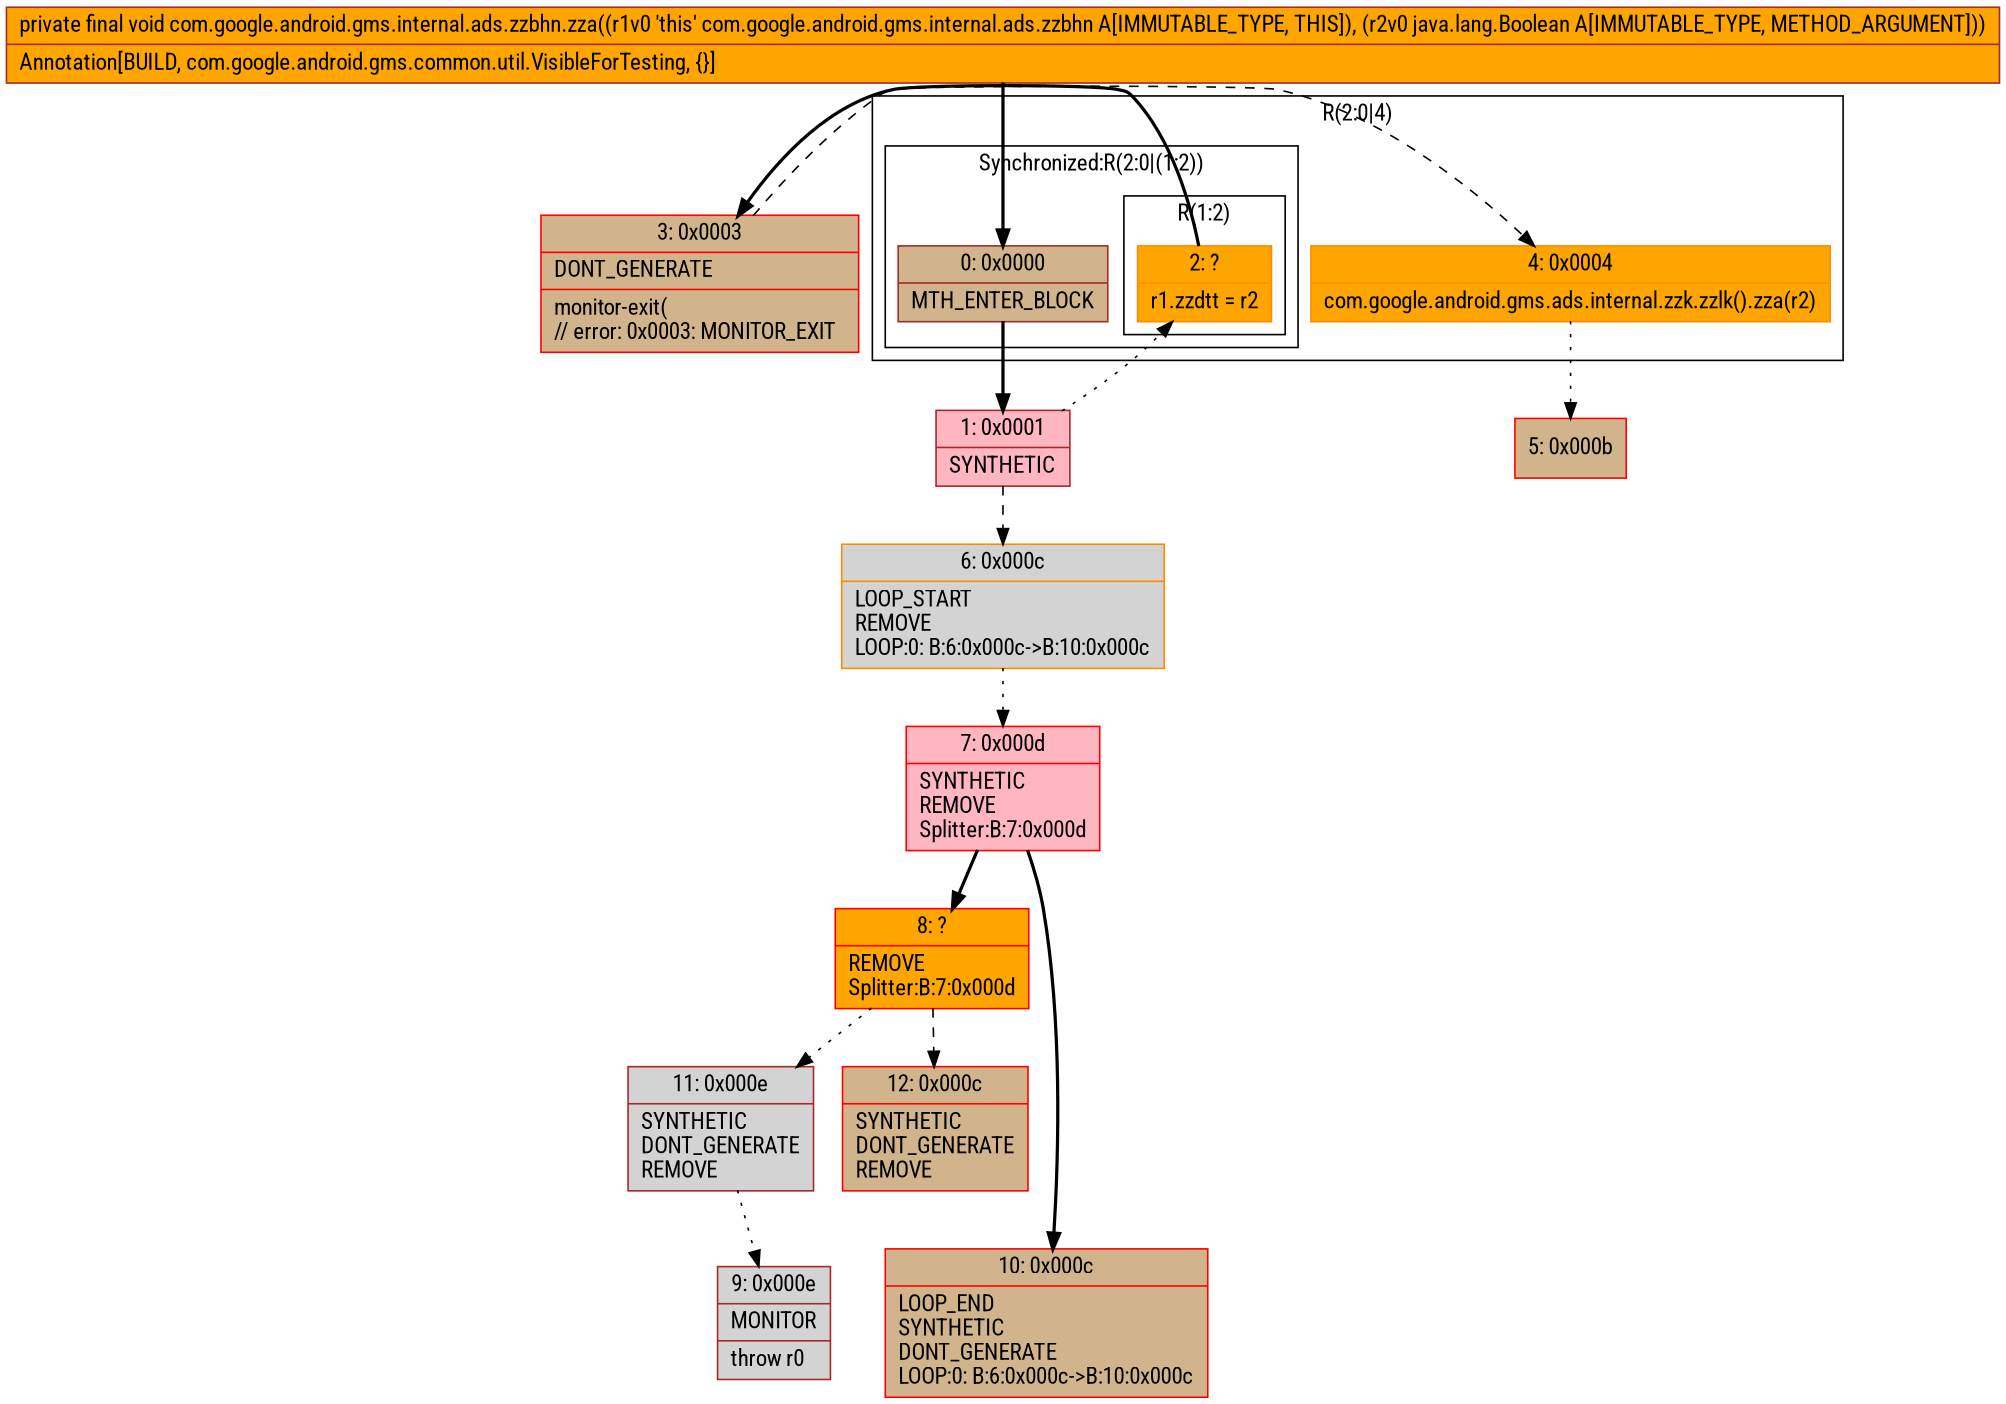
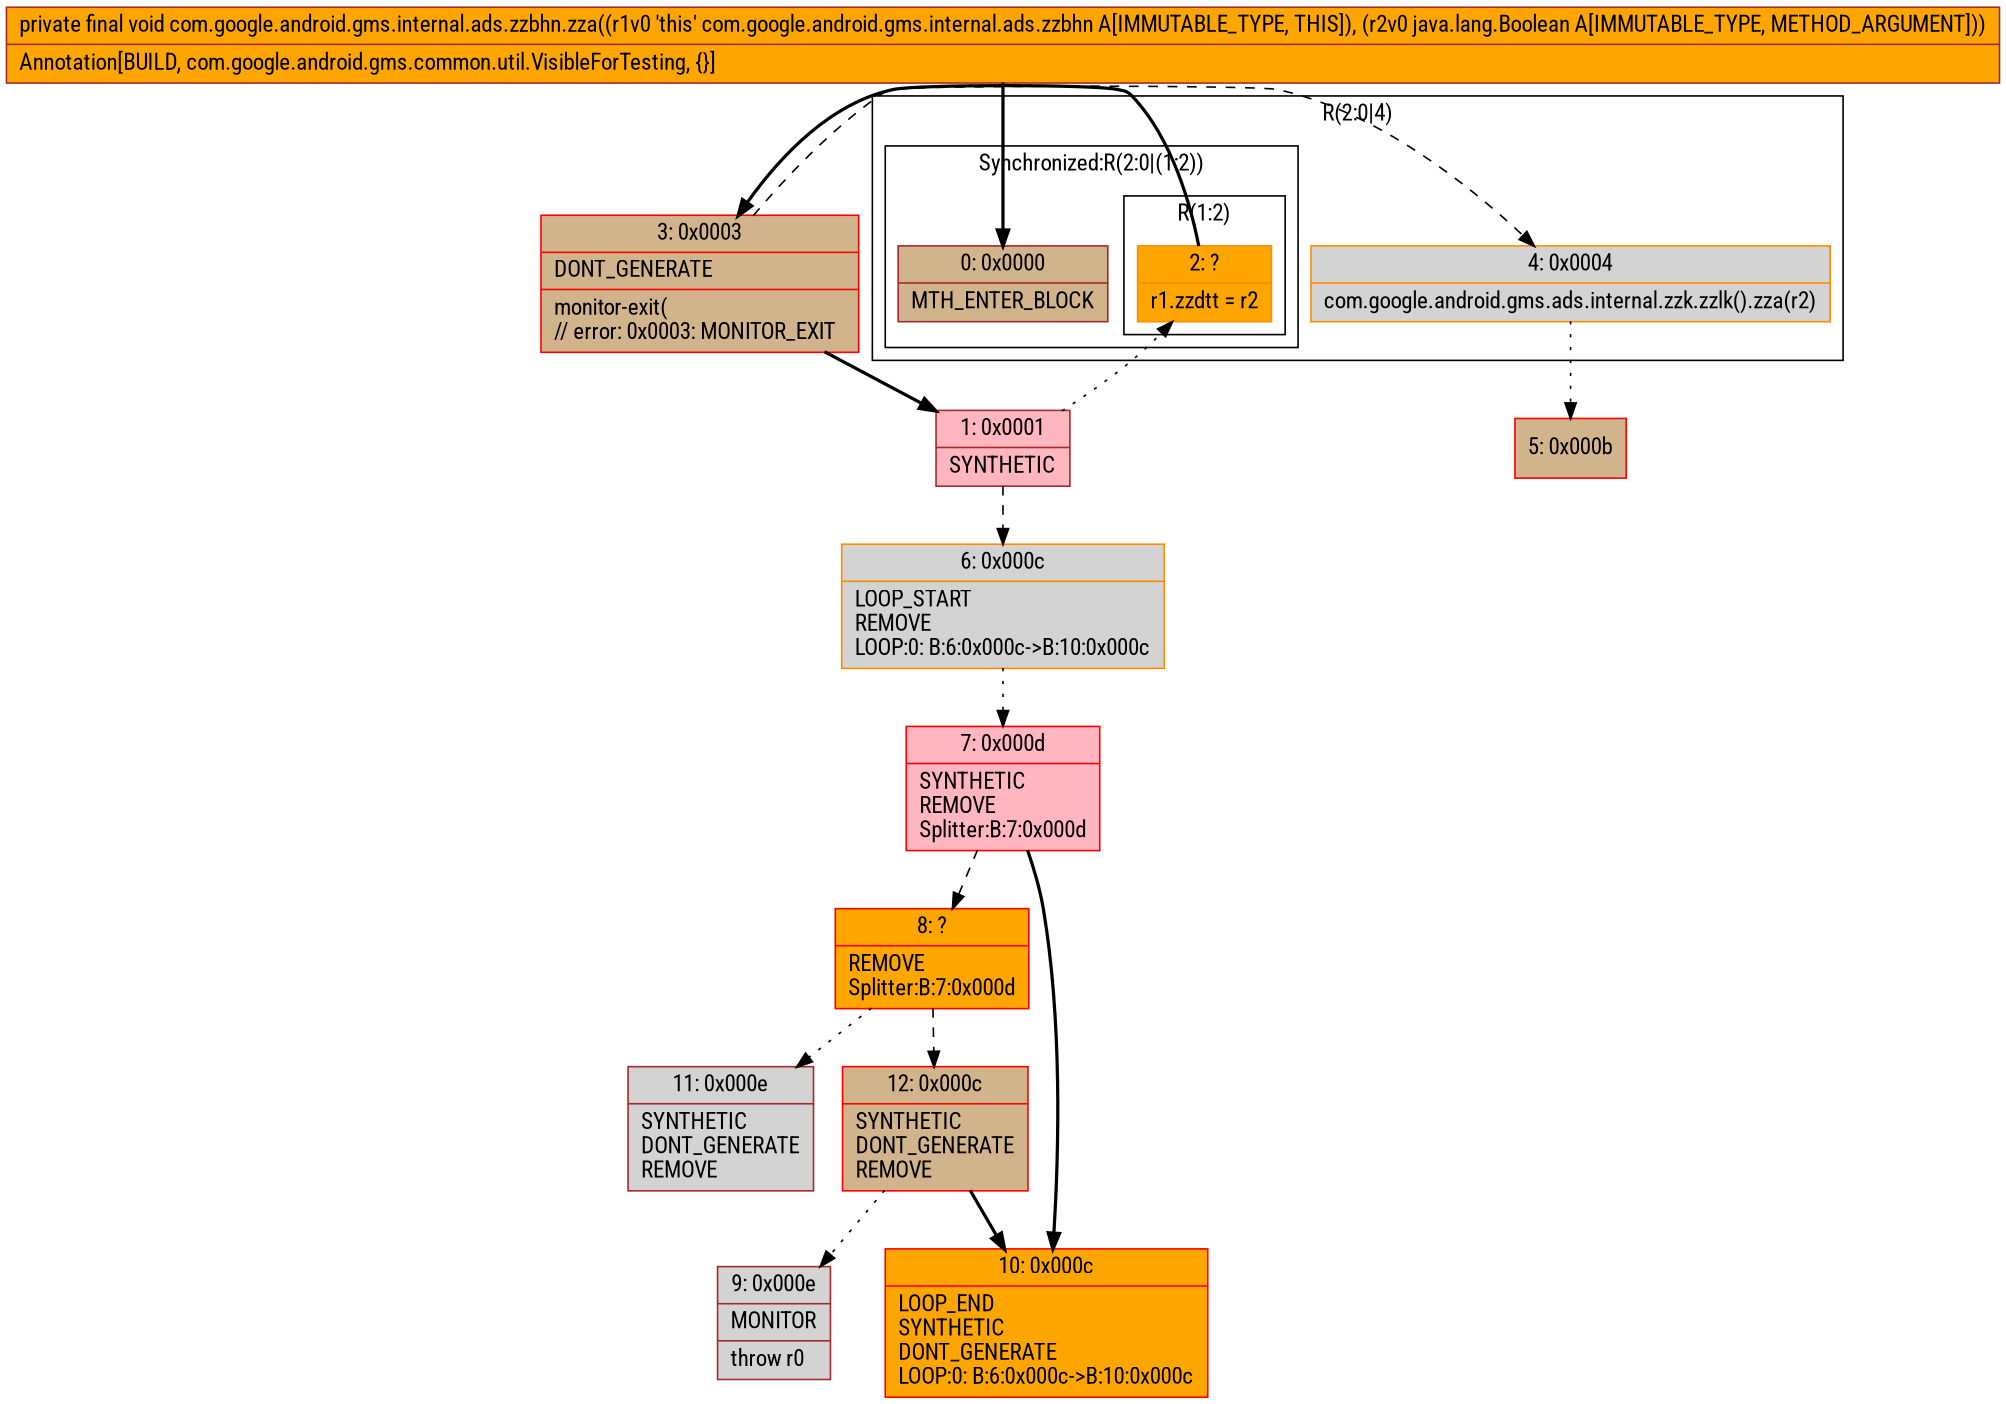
(1571, 284) -> (1571, 284)
(1003, 371) -> (873, 378)
(968, 872) -> (968, 872)
none -> (983, 1213)
(746, 1221) -> (858, 1222)
(1047, 1323) -> (1047, 1323)
